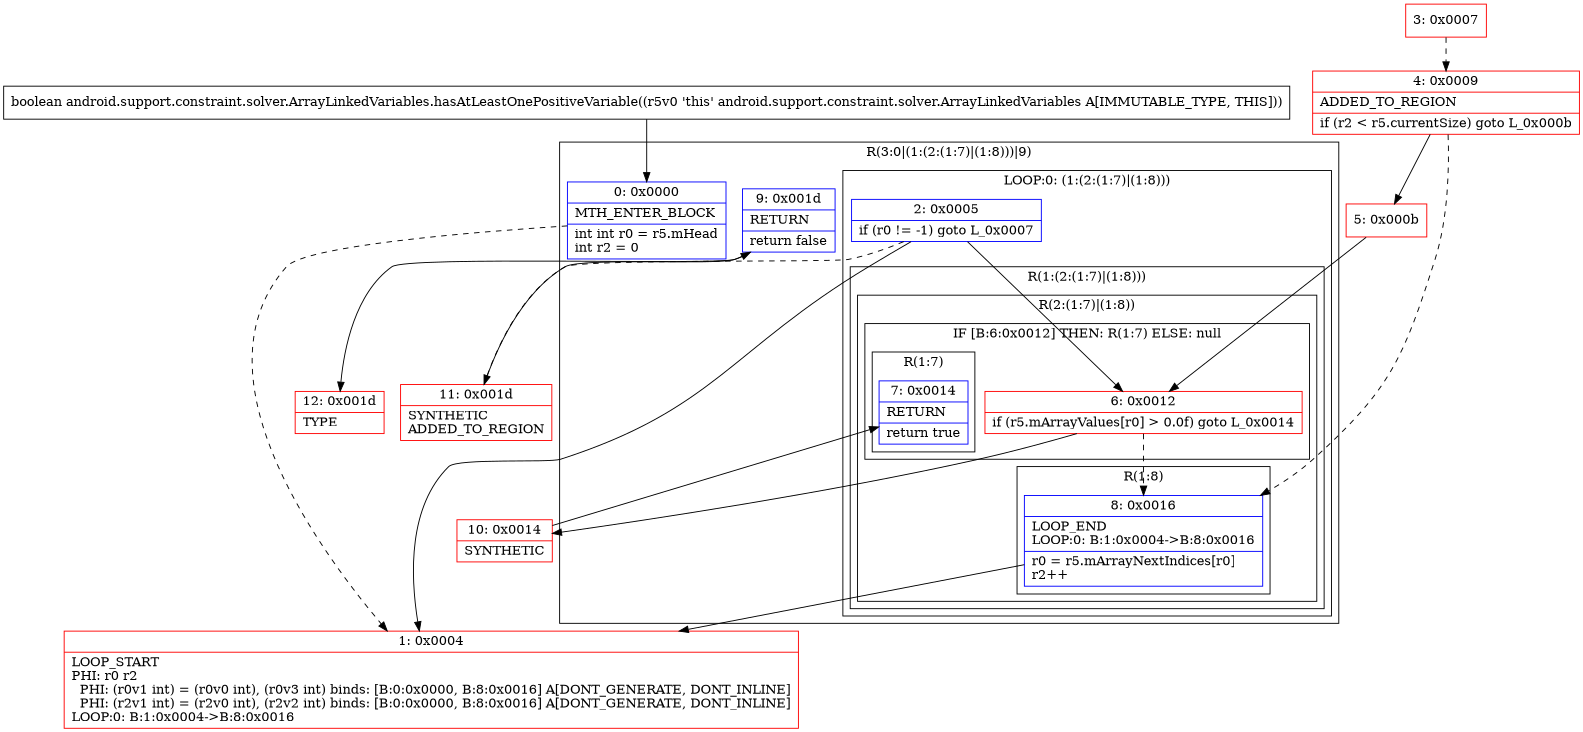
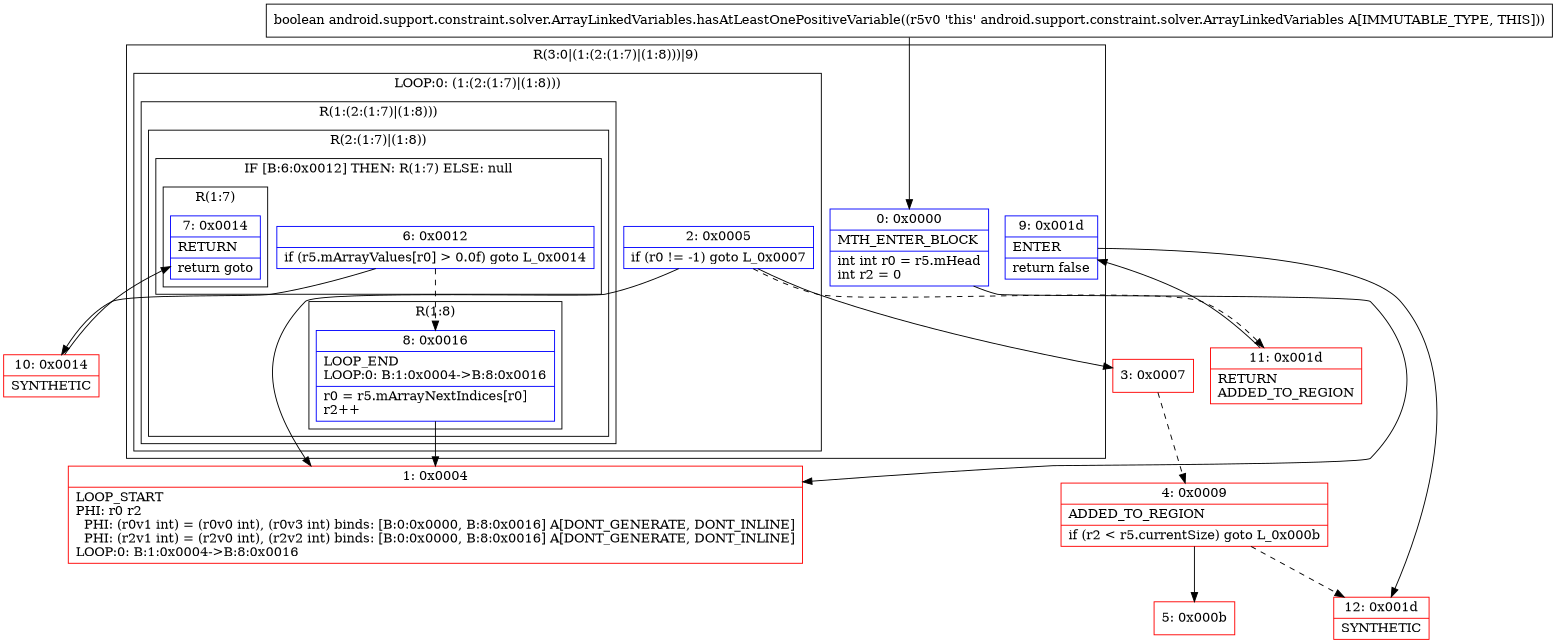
(780, 220) -> (1037, 247)
(1272, 311) -> none
(1042, 313) -> (928, 327)
(259, 317) -> (1376, 452)
(1407, 338) -> (1294, 570)
(1144, 412) -> (435, 248)
(448, 416) -> (1248, 379)
(320, 423) -> (1381, 628)
(924, 433) -> (215, 268)
